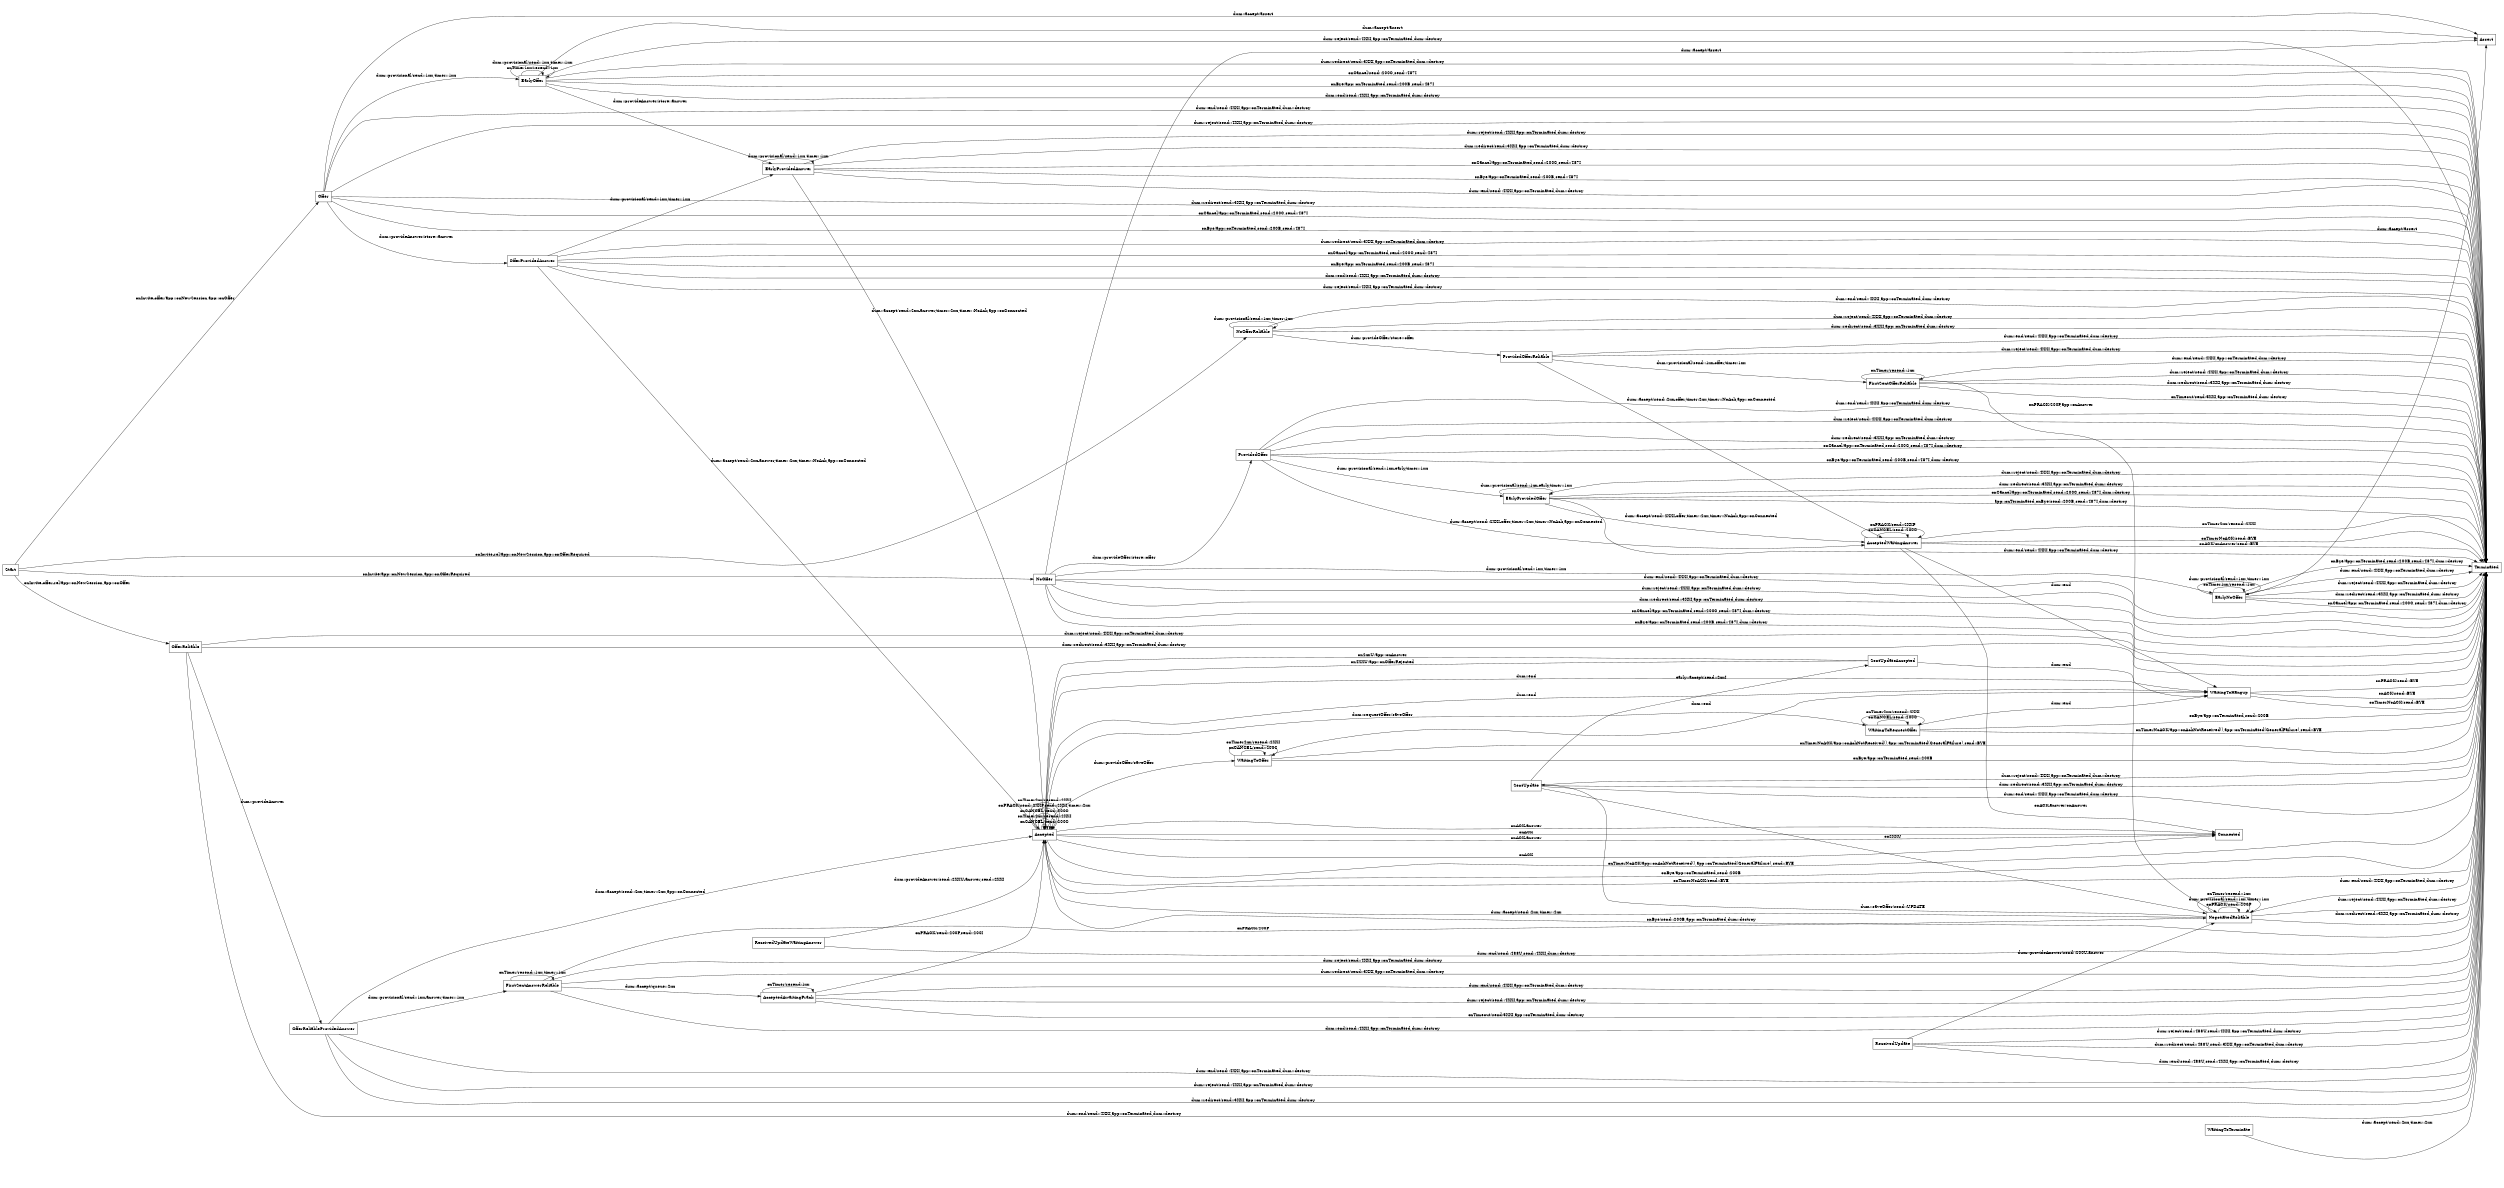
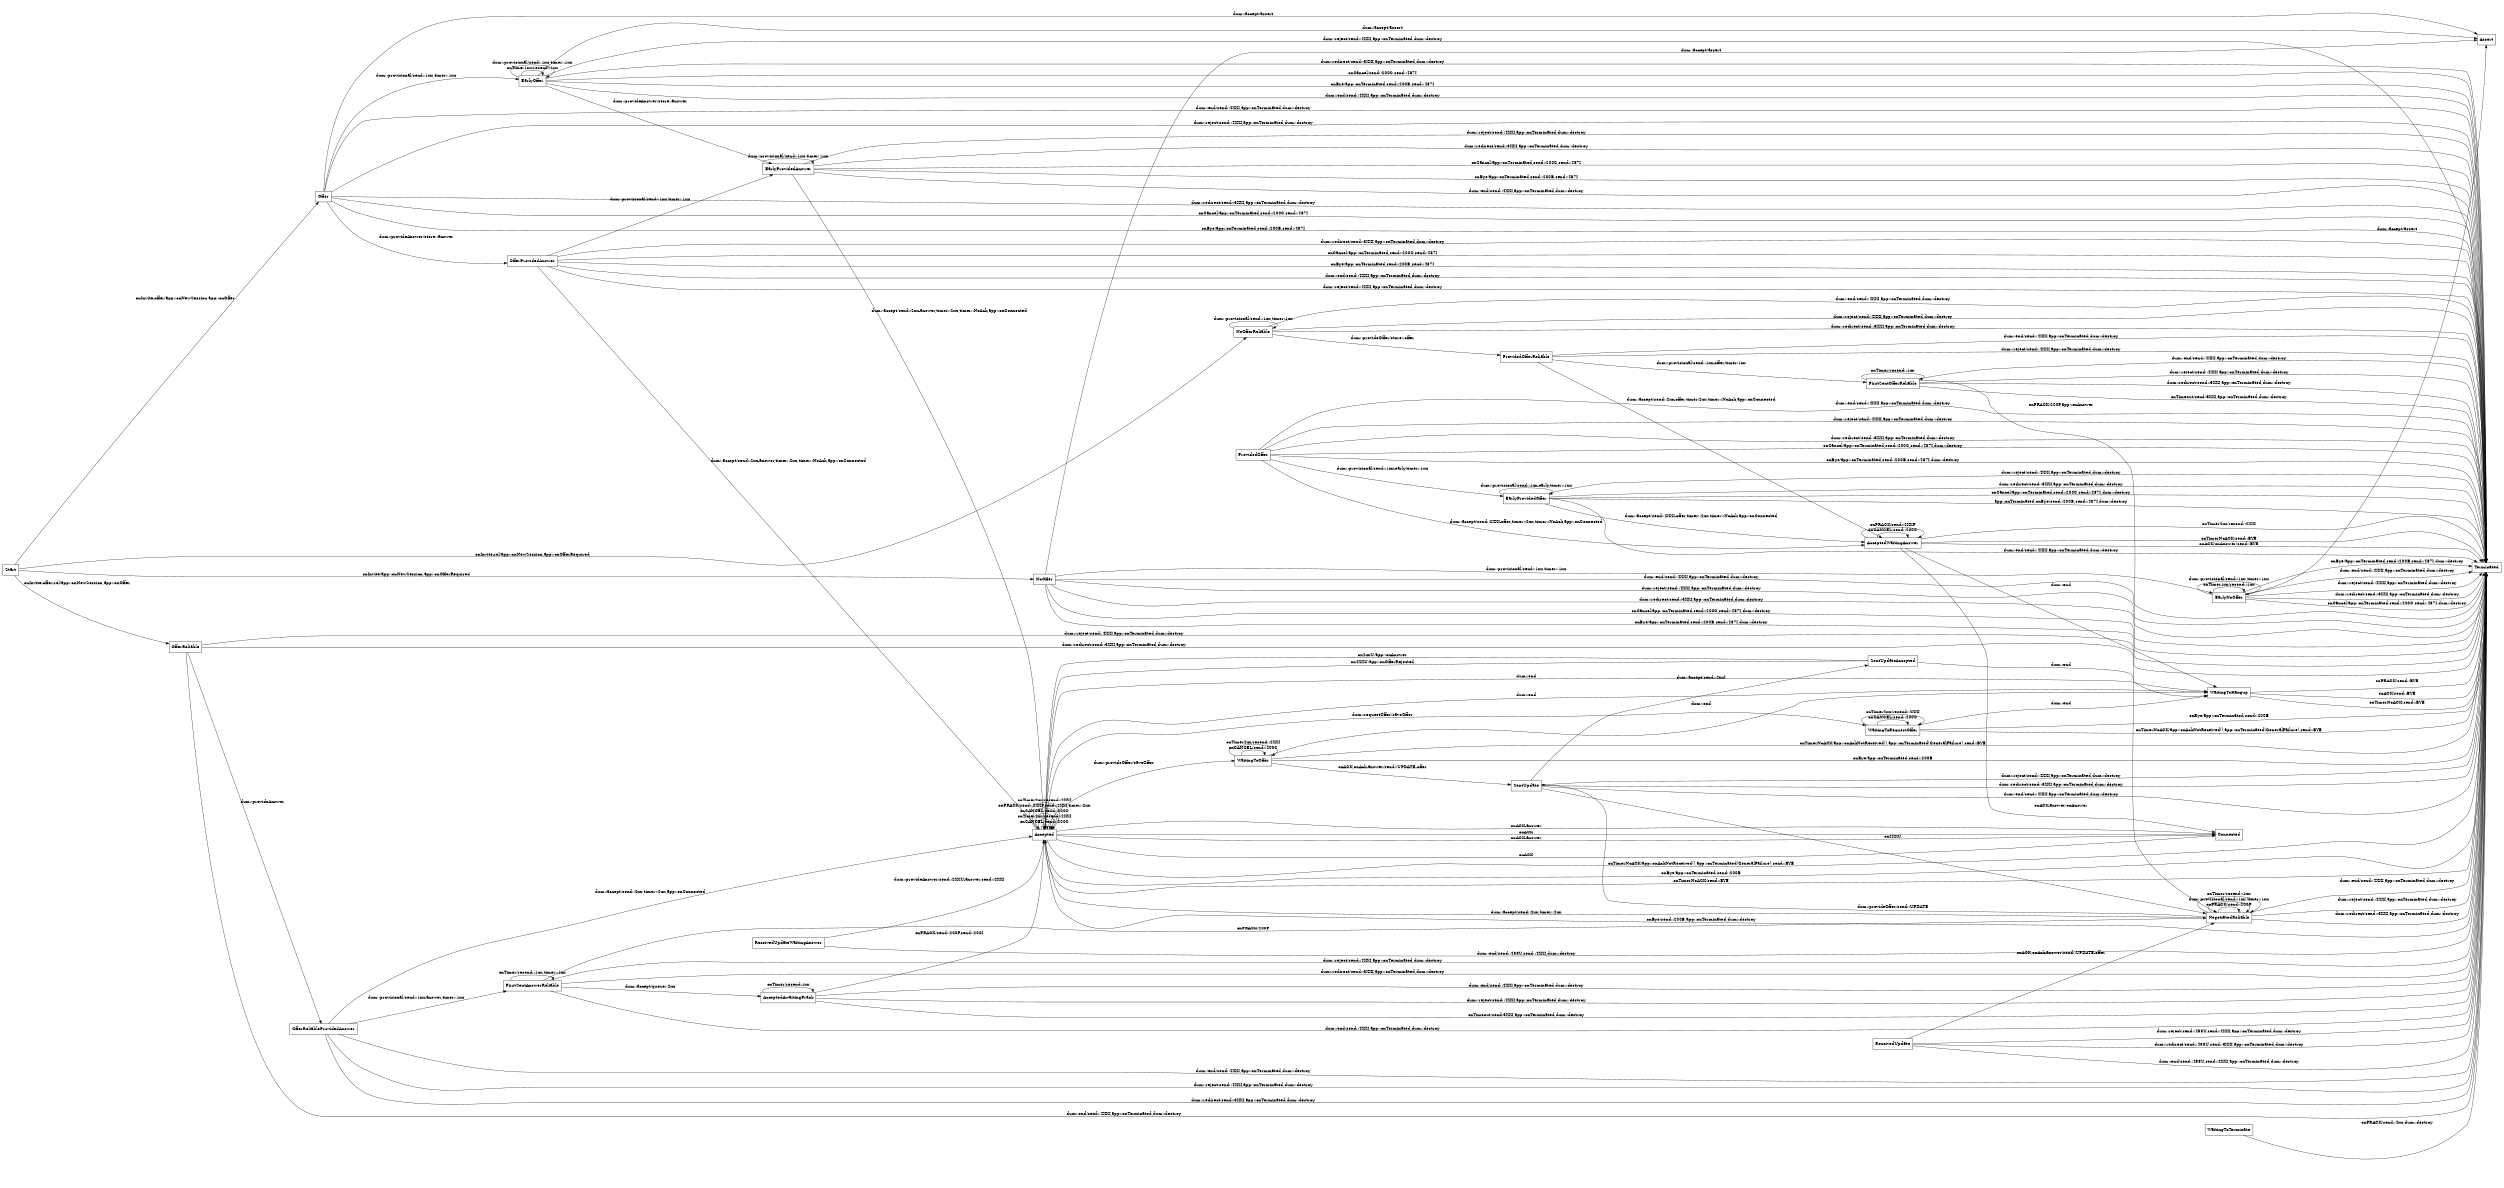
(1176, 563) -> none
(1701, 678) -> (1701, 678)
none -> (1390, 776)
(1893, 907) -> (1893, 907)
(2061, 953) -> (2061, 953)
(2397, 1123) -> (2397, 1123)
